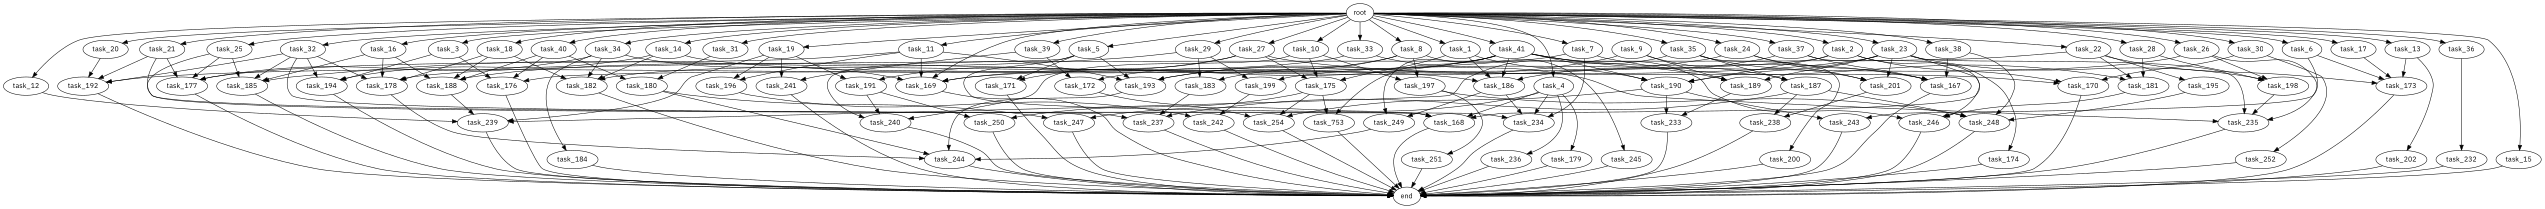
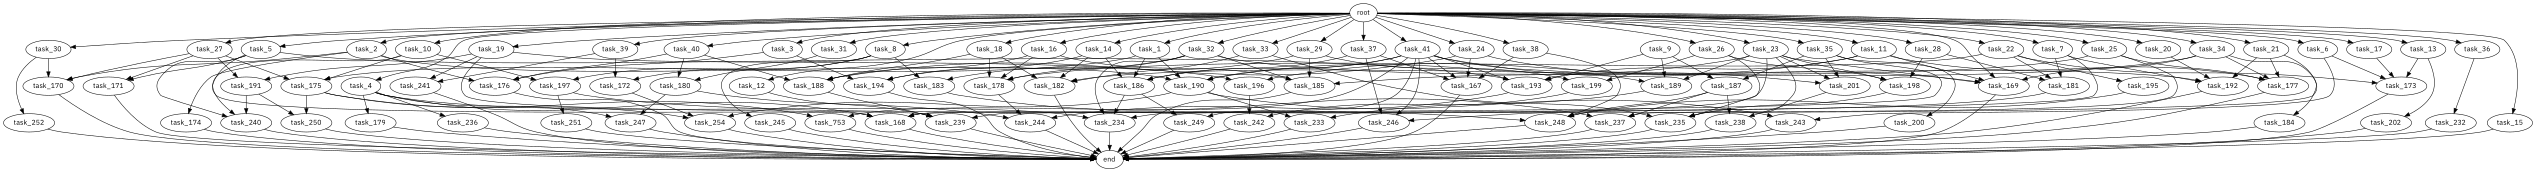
(1176, 153) -> (1150, 141)
